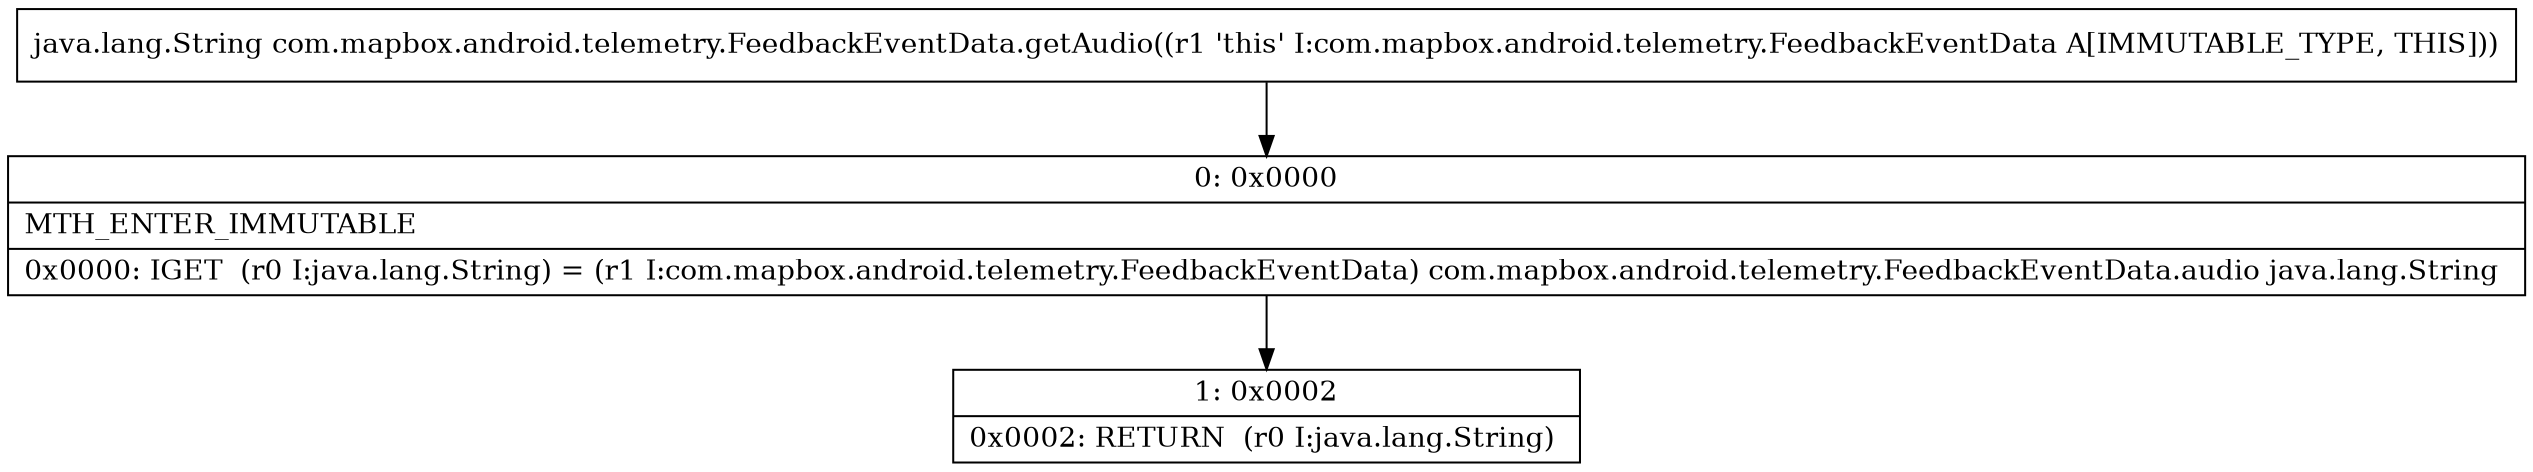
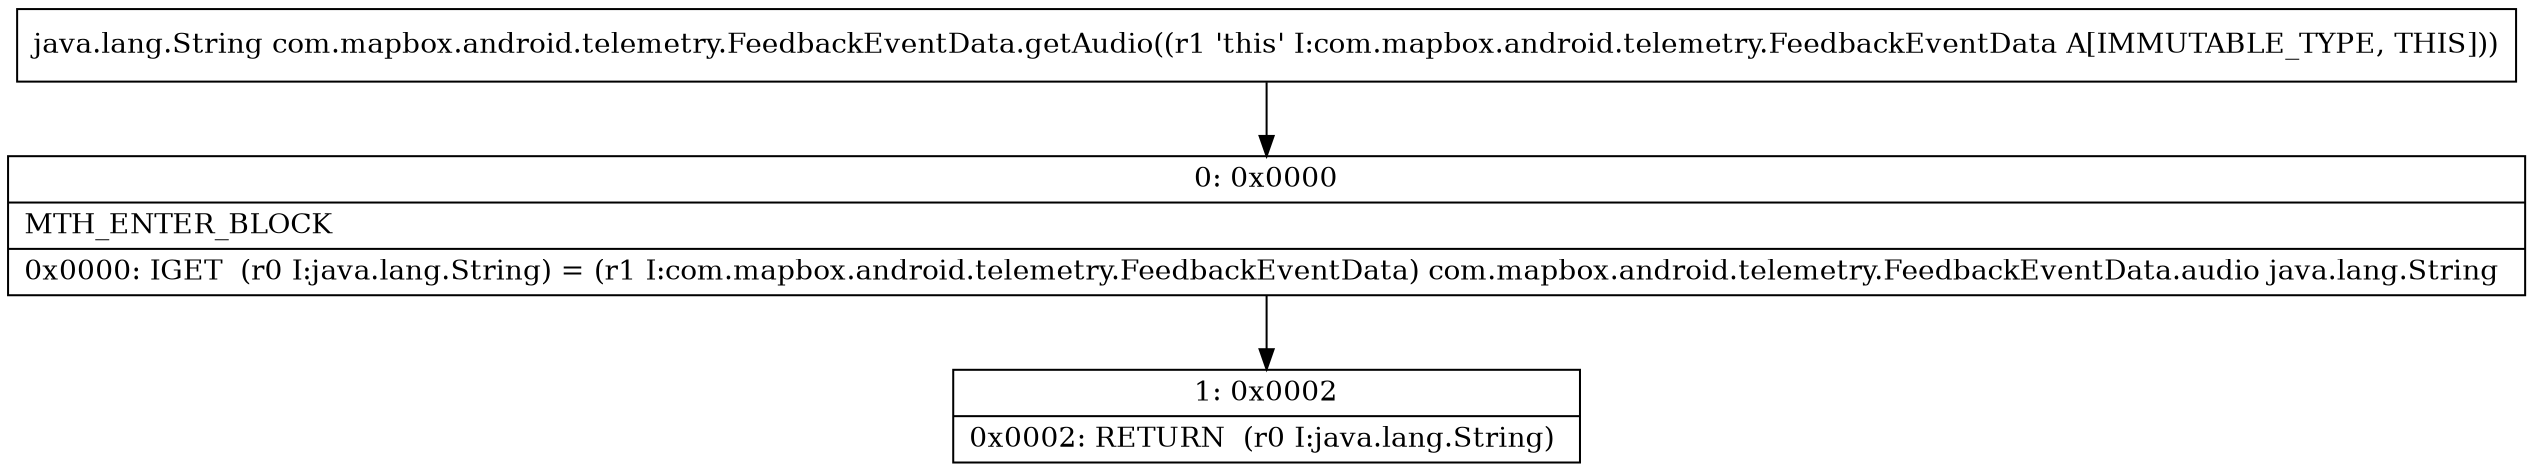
(222, 225) -> (179, 225)
